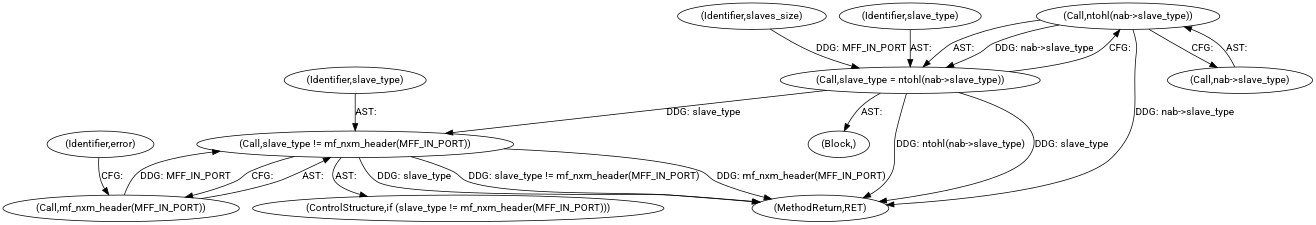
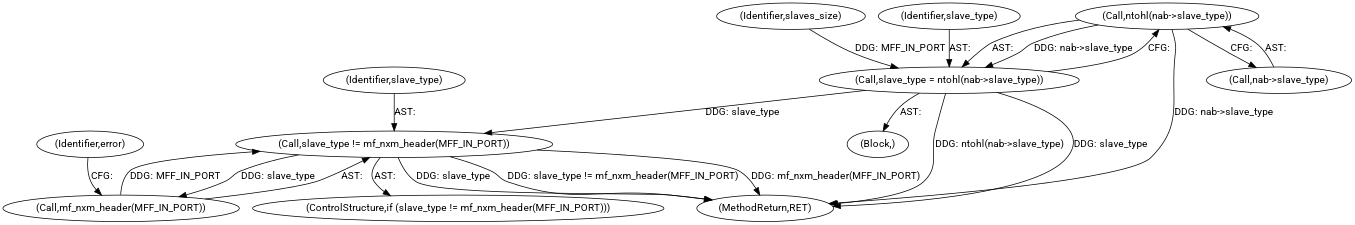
(264, 176) -> (278, 176)
